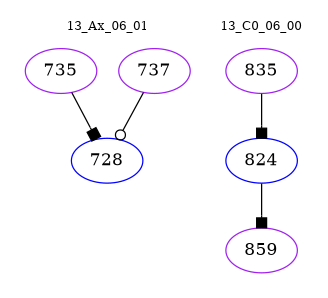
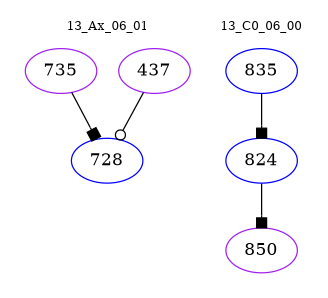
(154, 71) -> (154, 71)
(262, 71) -> (262, 71)
(262, 250) -> (262, 250)
